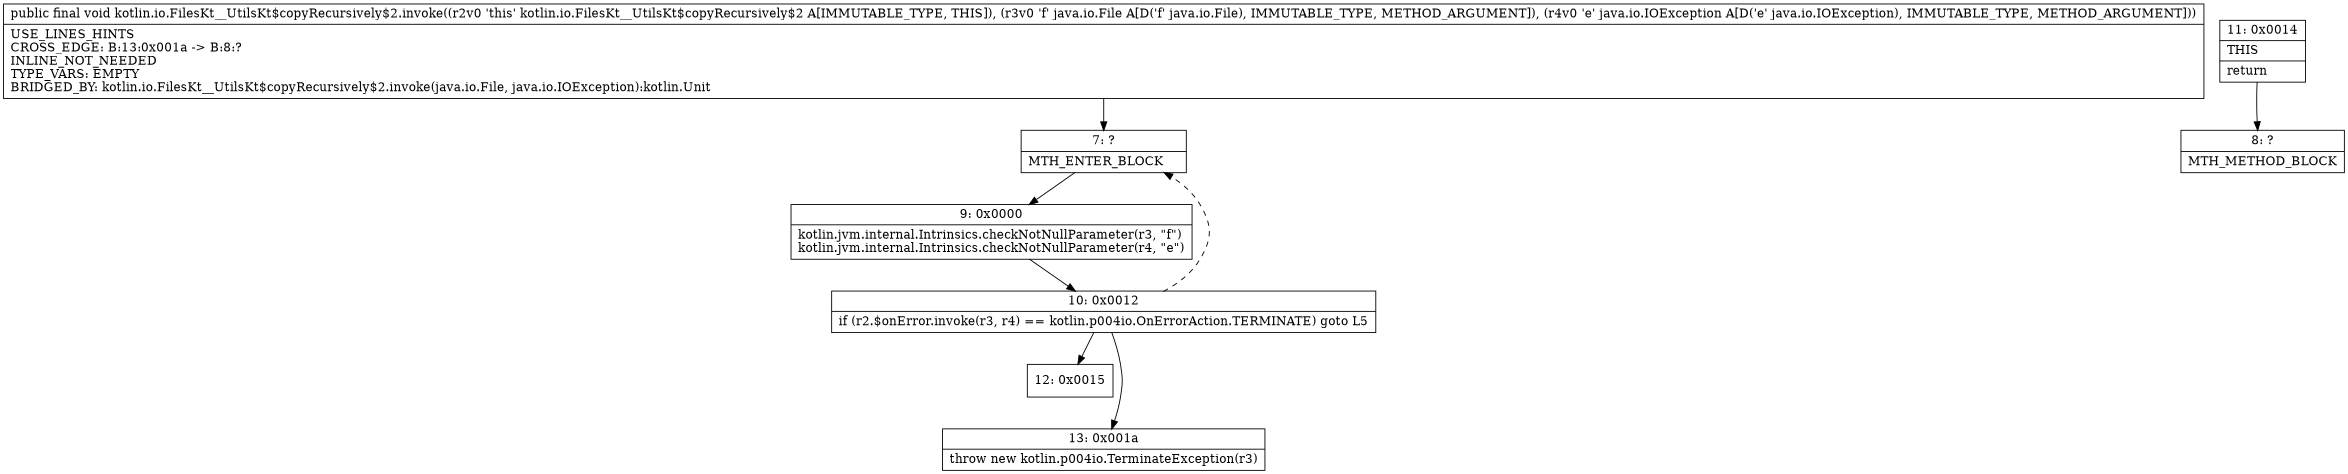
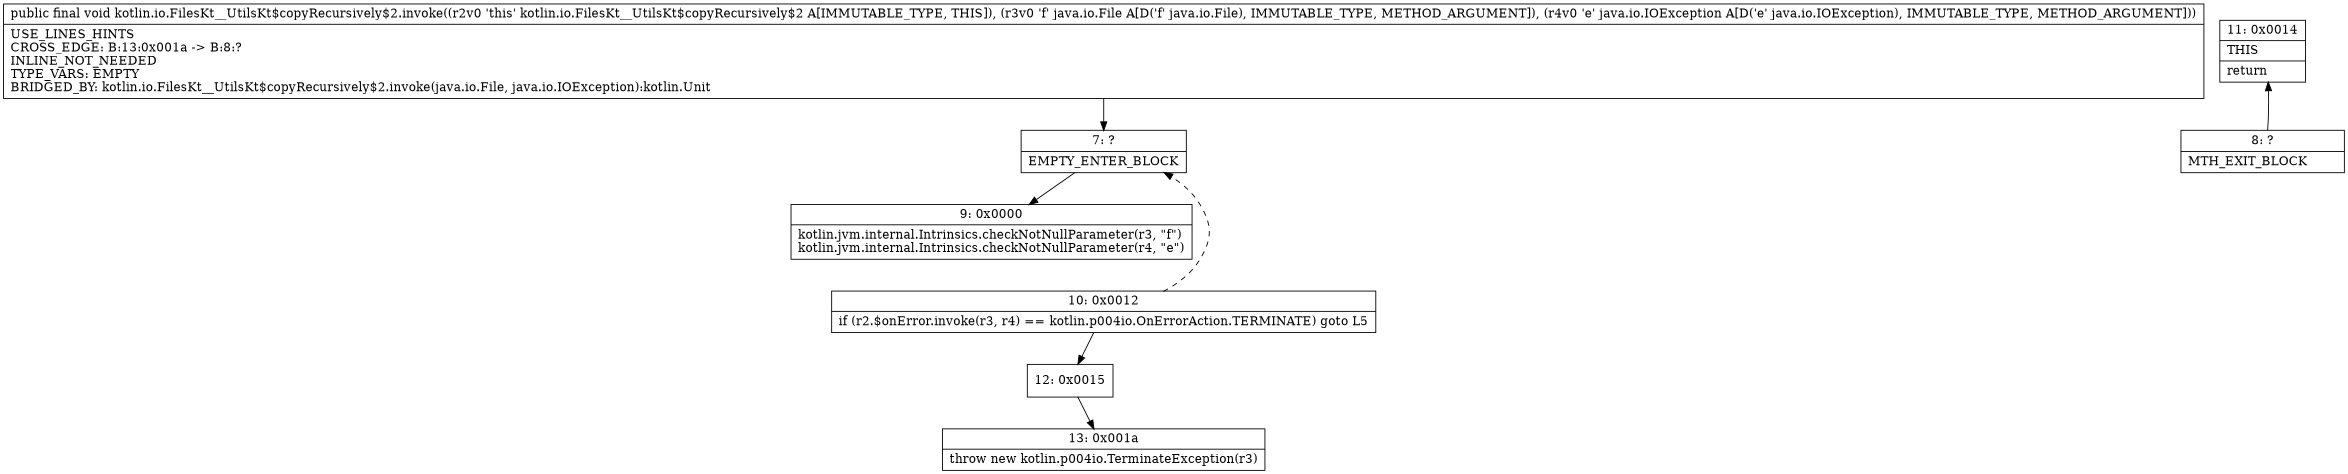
(2257, 102) -> (2269, 111)
(1096, 162) -> (1104, 162)
(2263, 162) -> (2248, 162)
(1049, 273) -> none
(1122, 376) -> (1084, 409)
